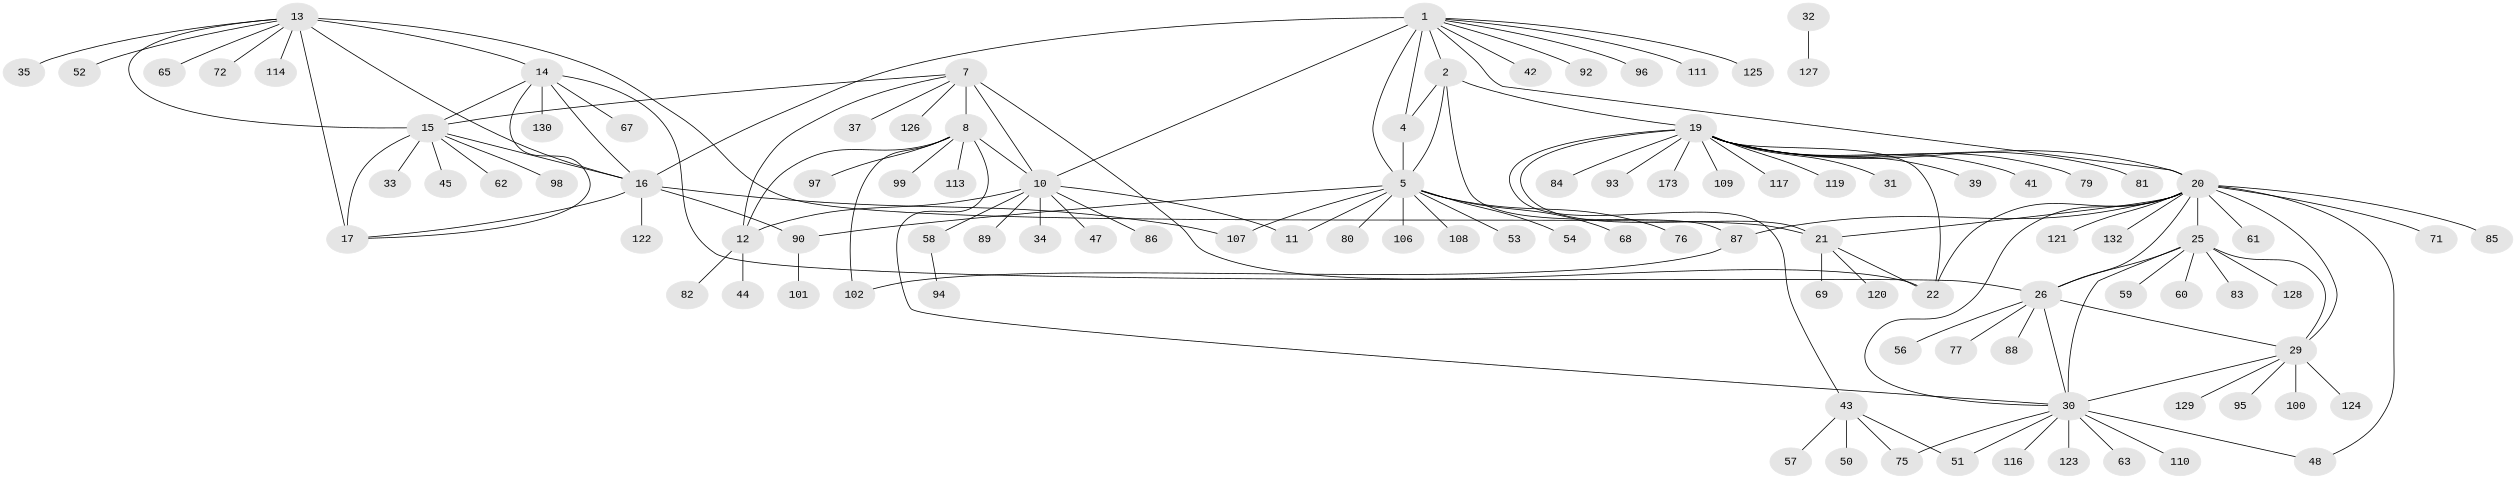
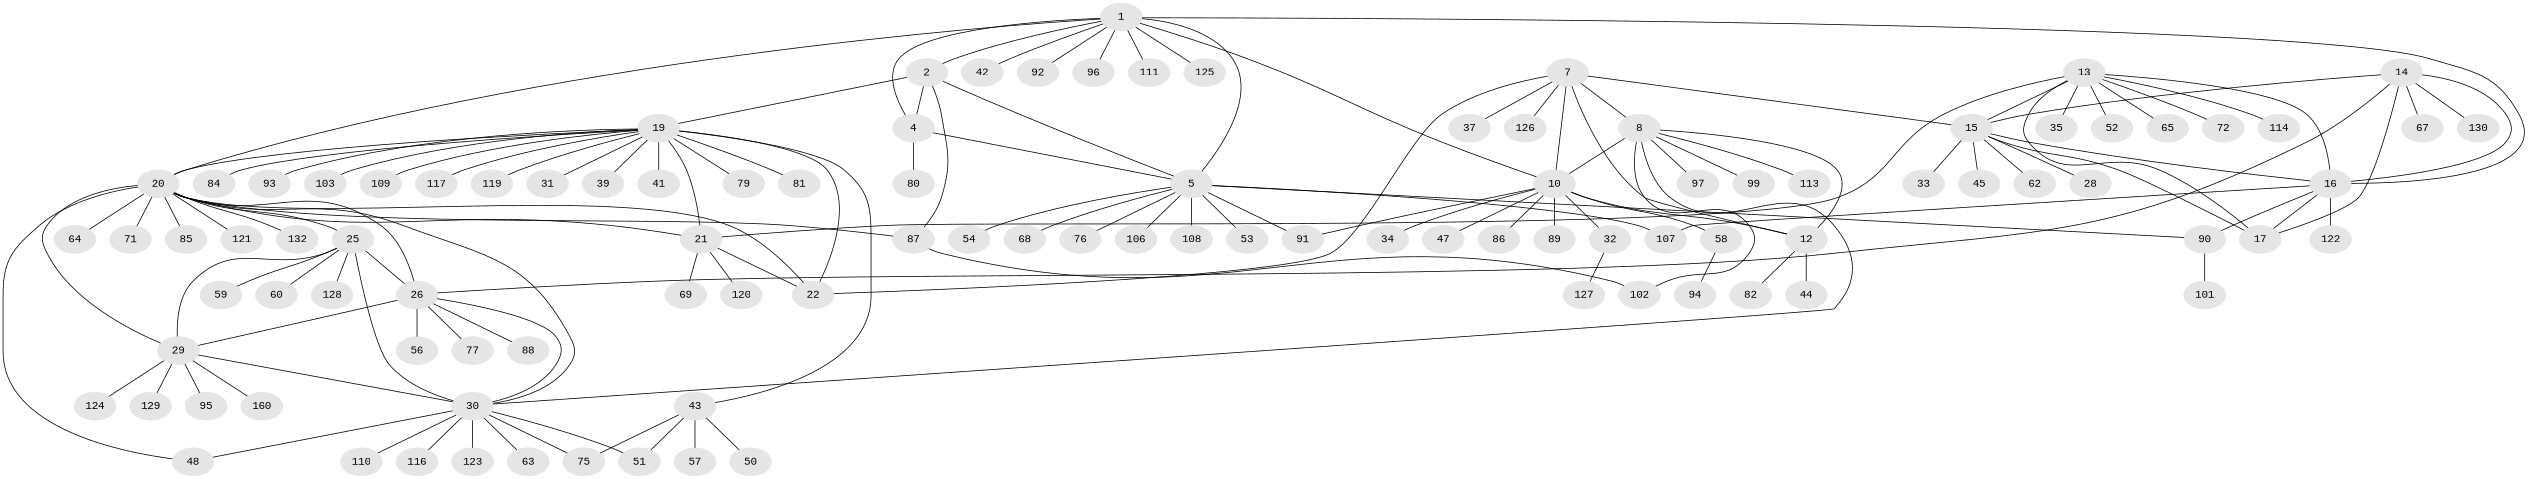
(422, 37) -> none
(557, 184) -> (2090, 184)
(1668, 184) -> (325, 184)
(1375, 212) -> (914, 156)
none -> (1582, 212)
(1292, 239) -> (1303, 239)
(2253, 239) -> (75, 239)
(2237, 295) -> none
(2296, 406) -> (262, 406)
